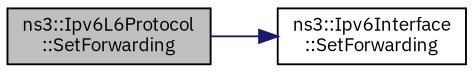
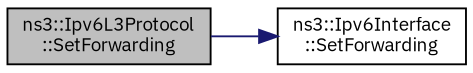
(109, 36) -> (109, 36)
